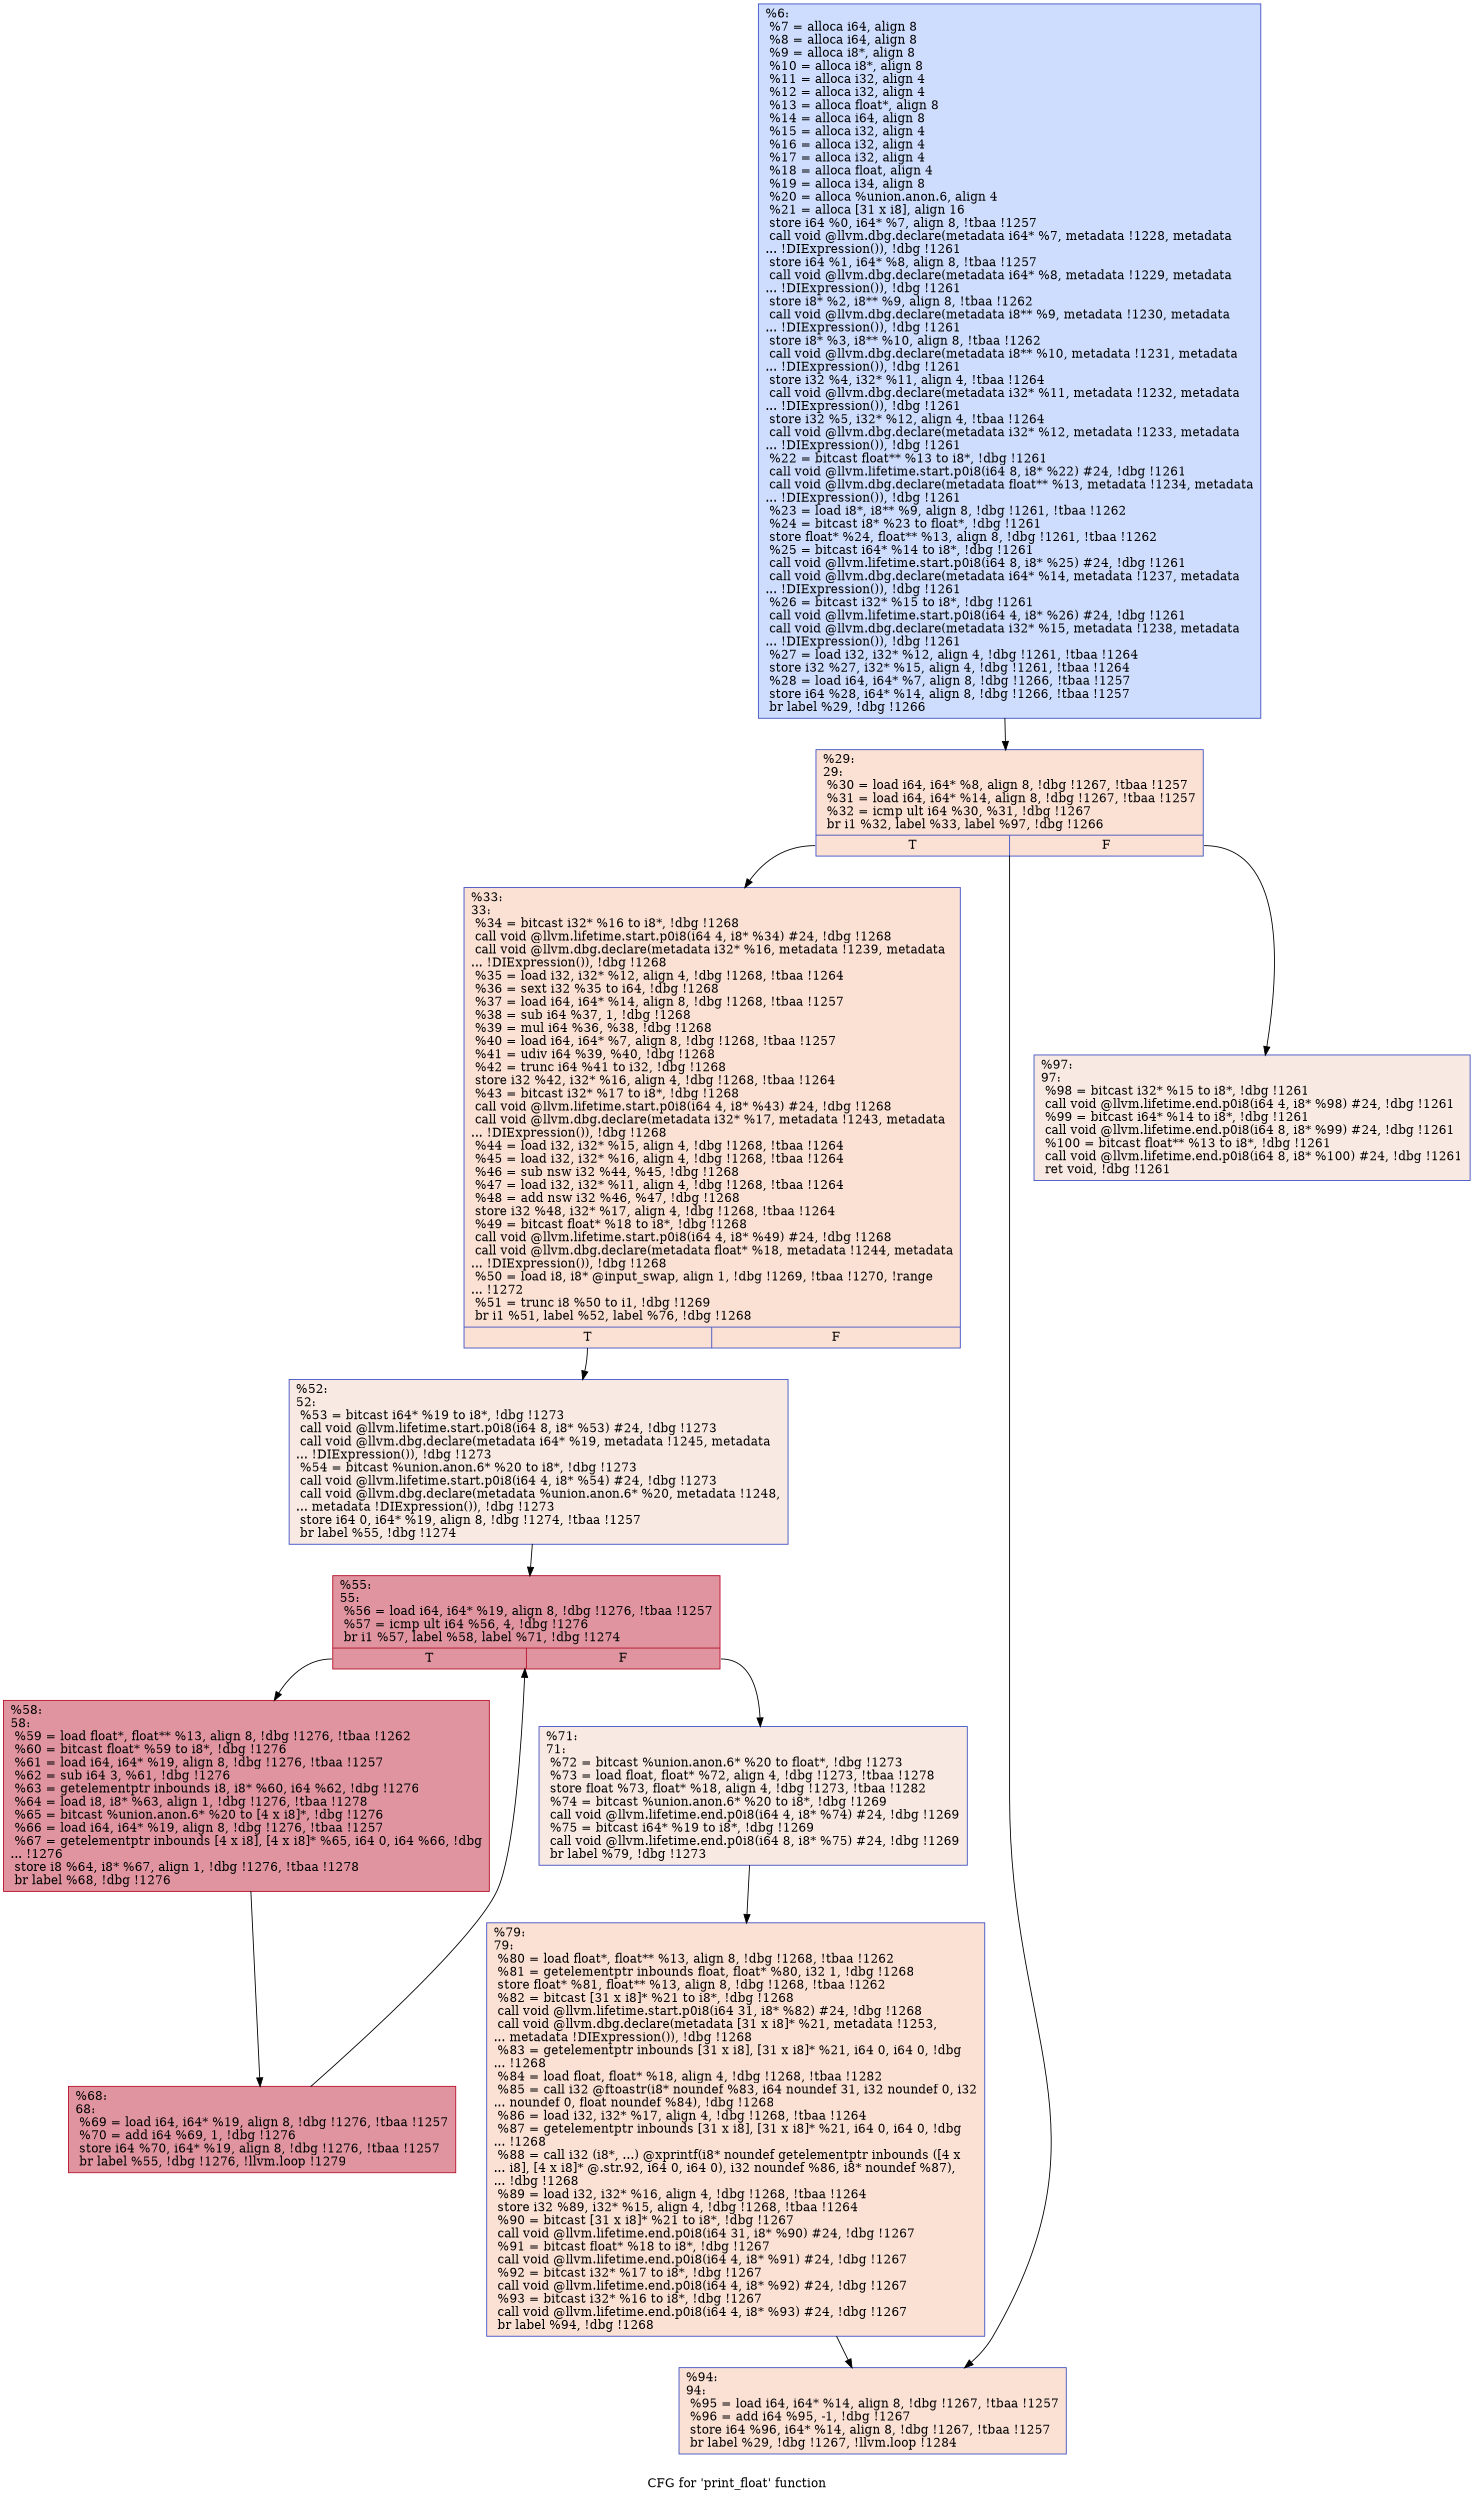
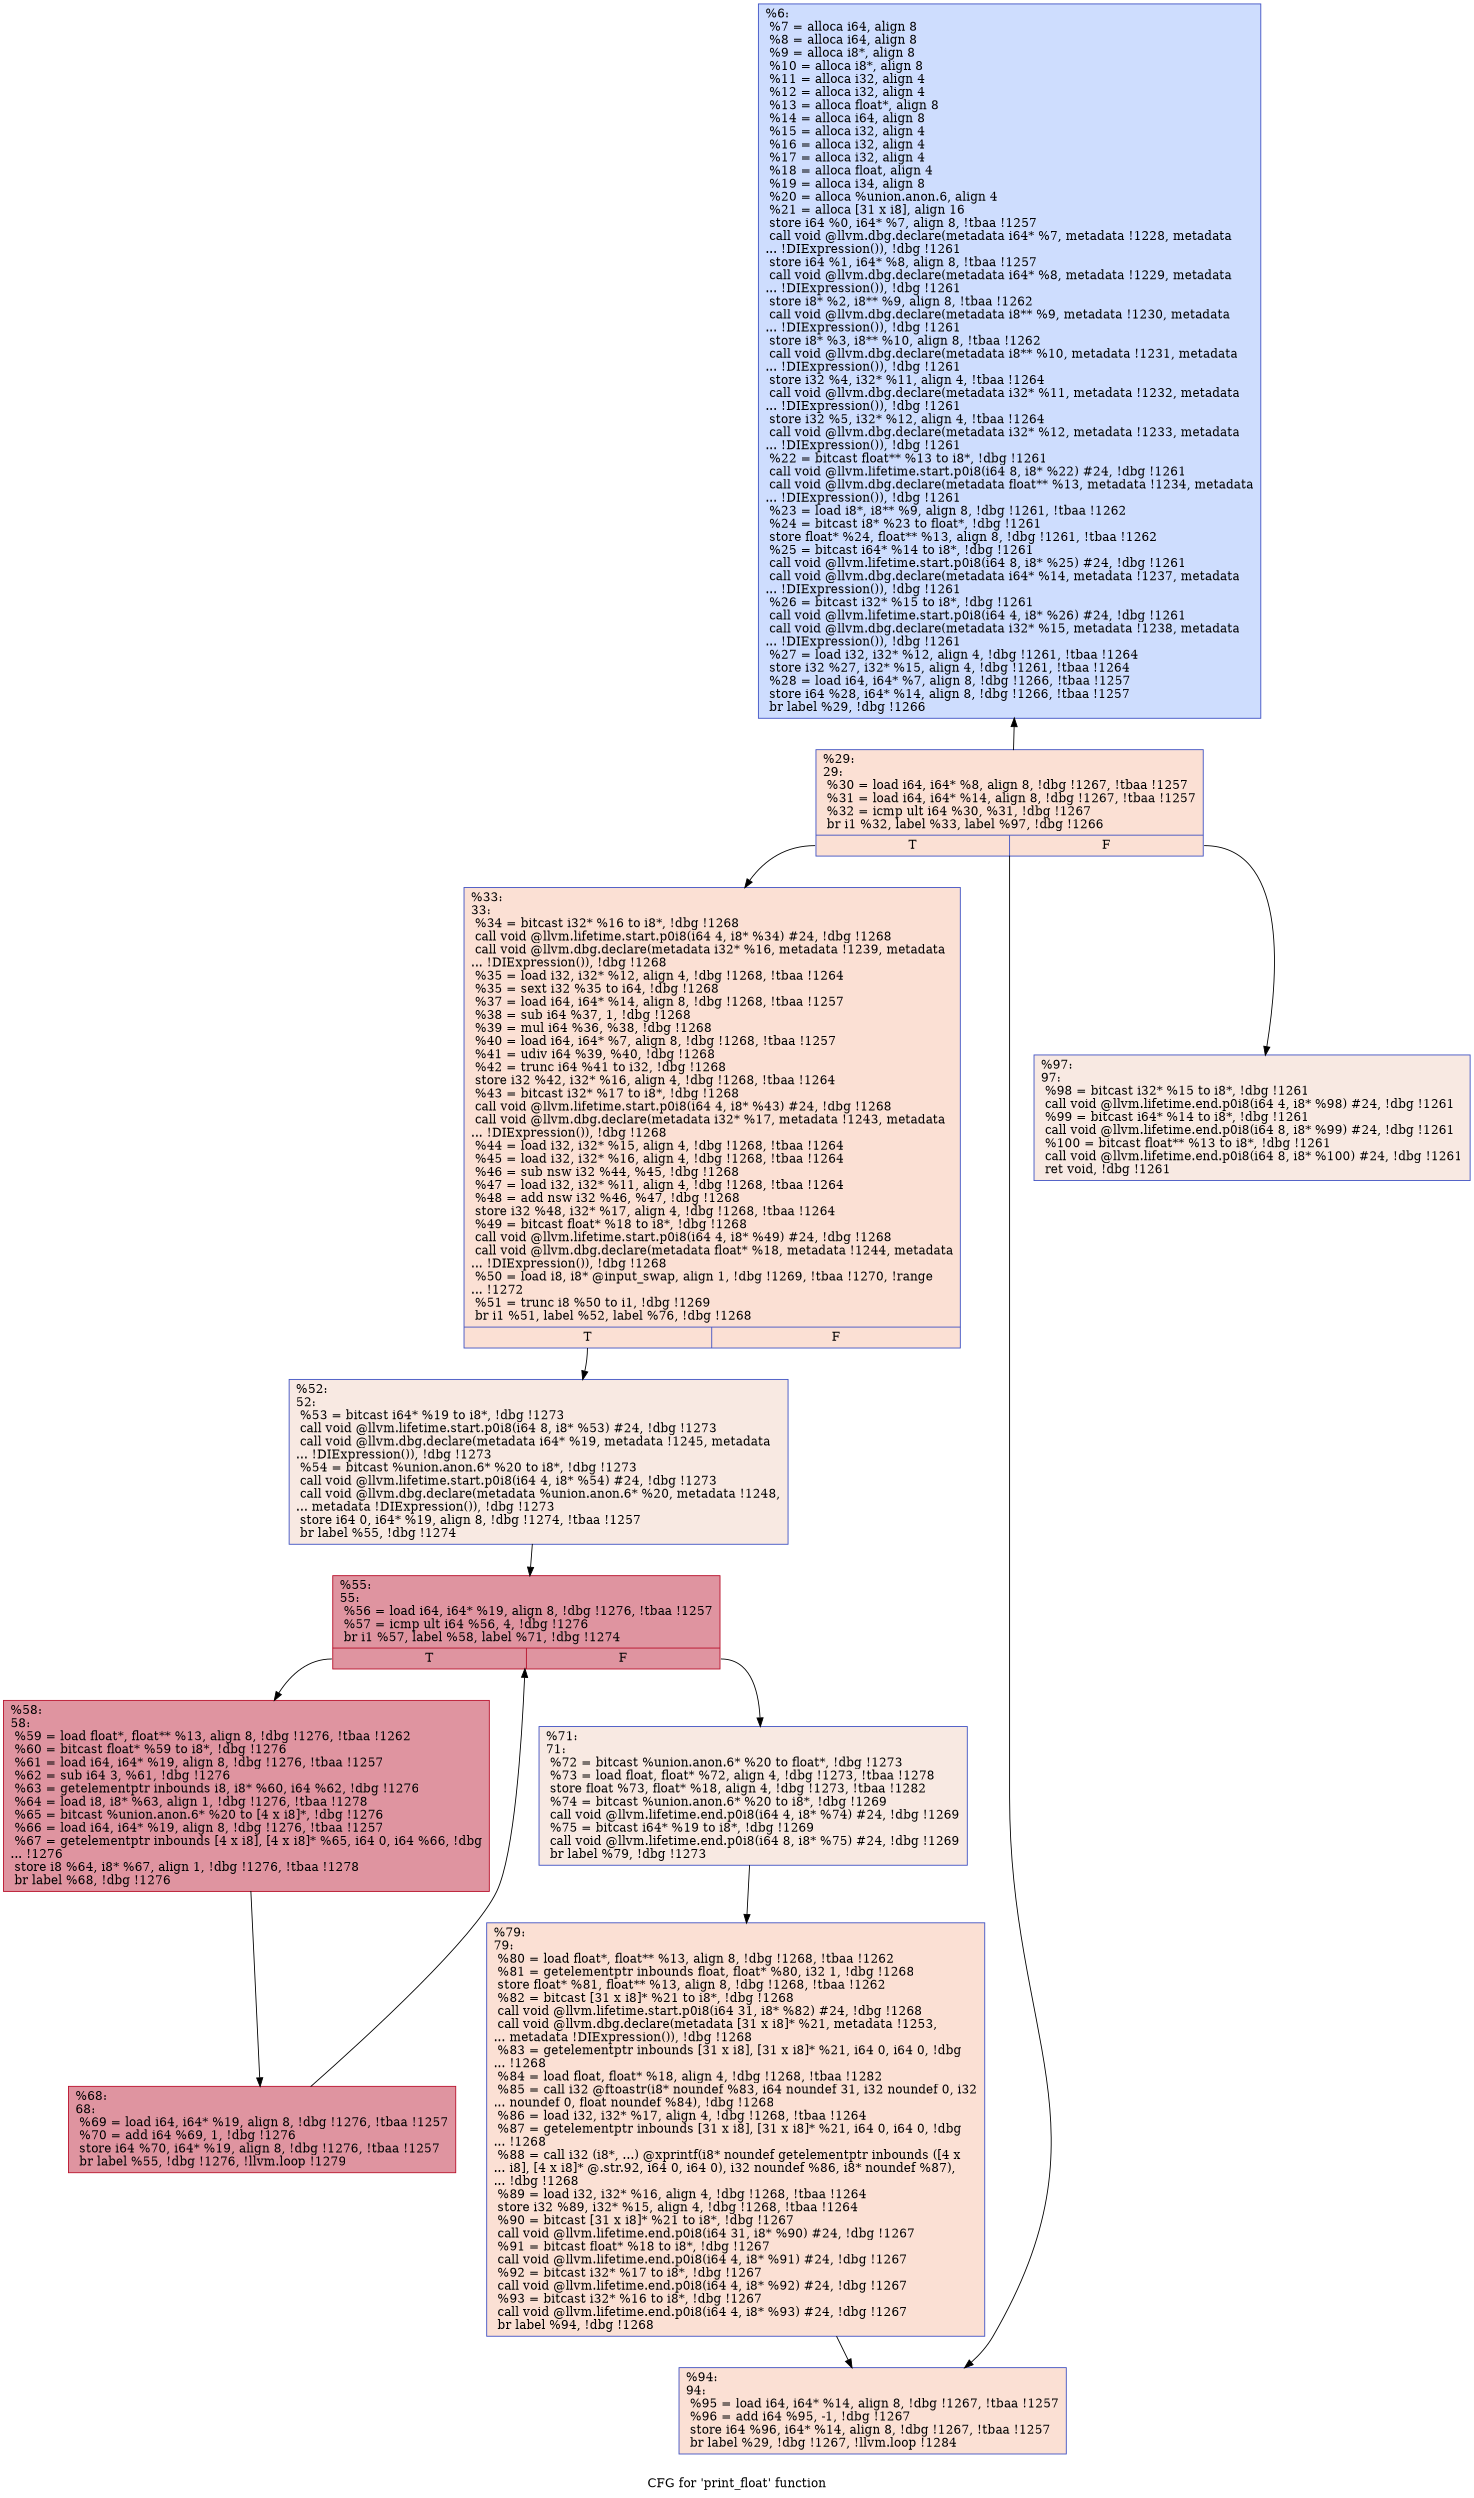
(1005, 730) -> (1014, 738)
(595, 989) -> (595, 989)
